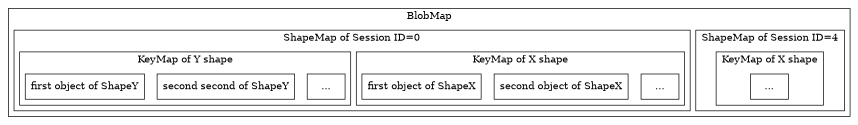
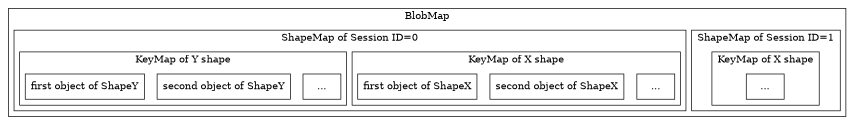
(770, 38) -> (766, 38)
(226, 87) -> (224, 87)
